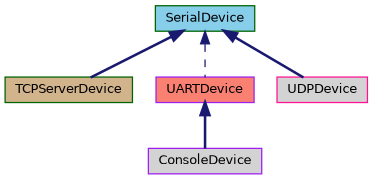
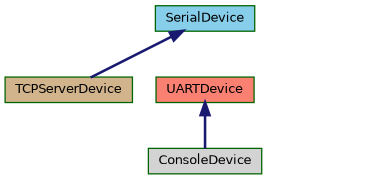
(205, 61) -> none
(205, 90) -> (205, 90)
(322, 90) -> none
(205, 161) -> (205, 161)
